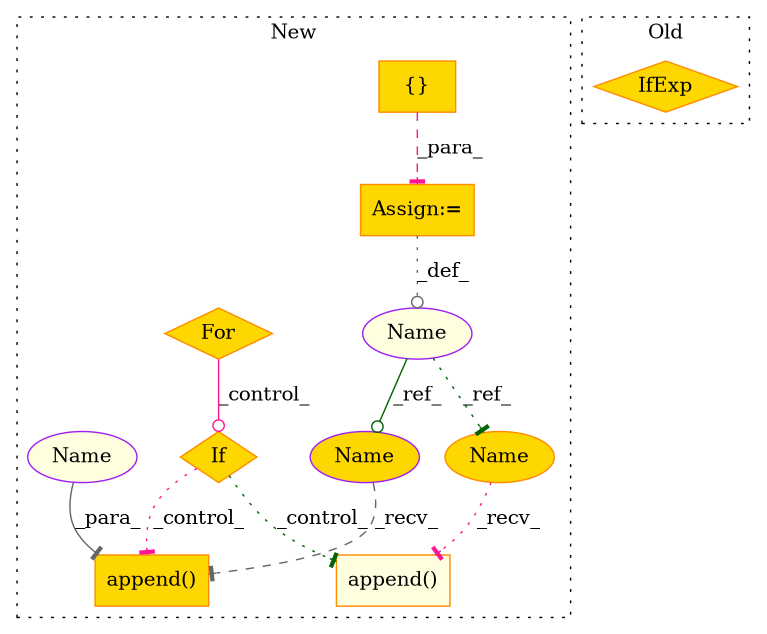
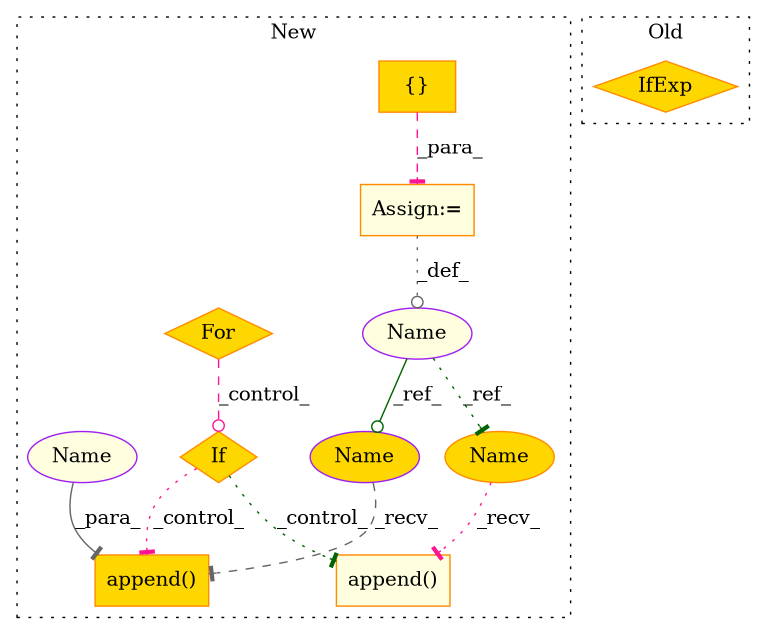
(417, 210) -> (417, 210)
(219, 390) -> (219, 390)
